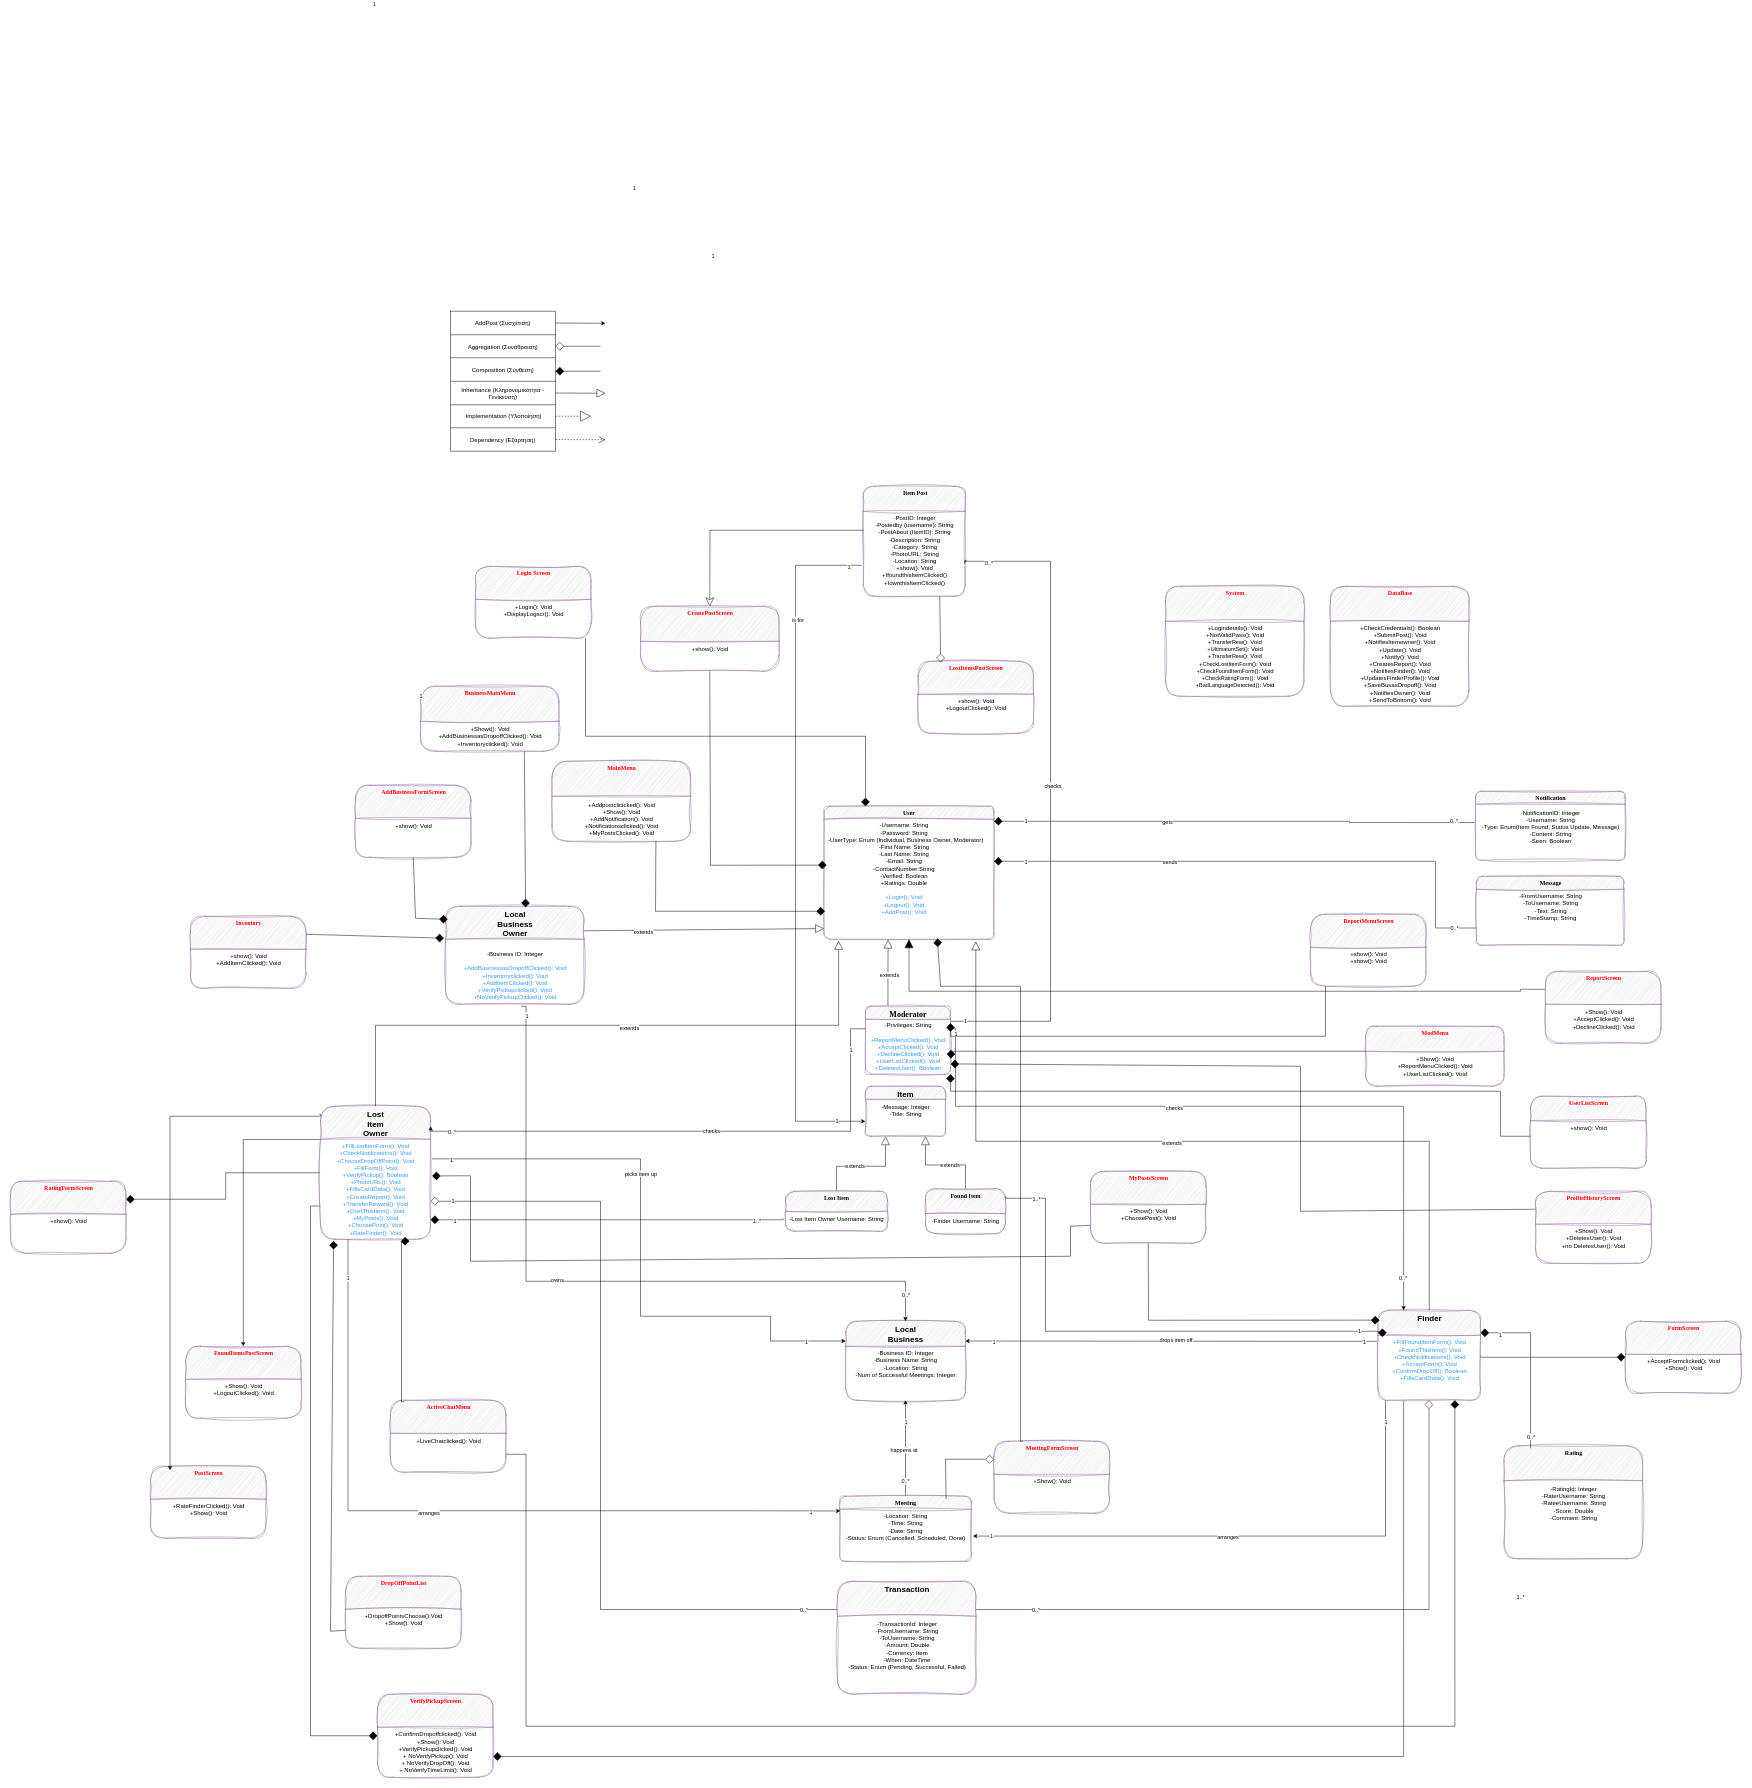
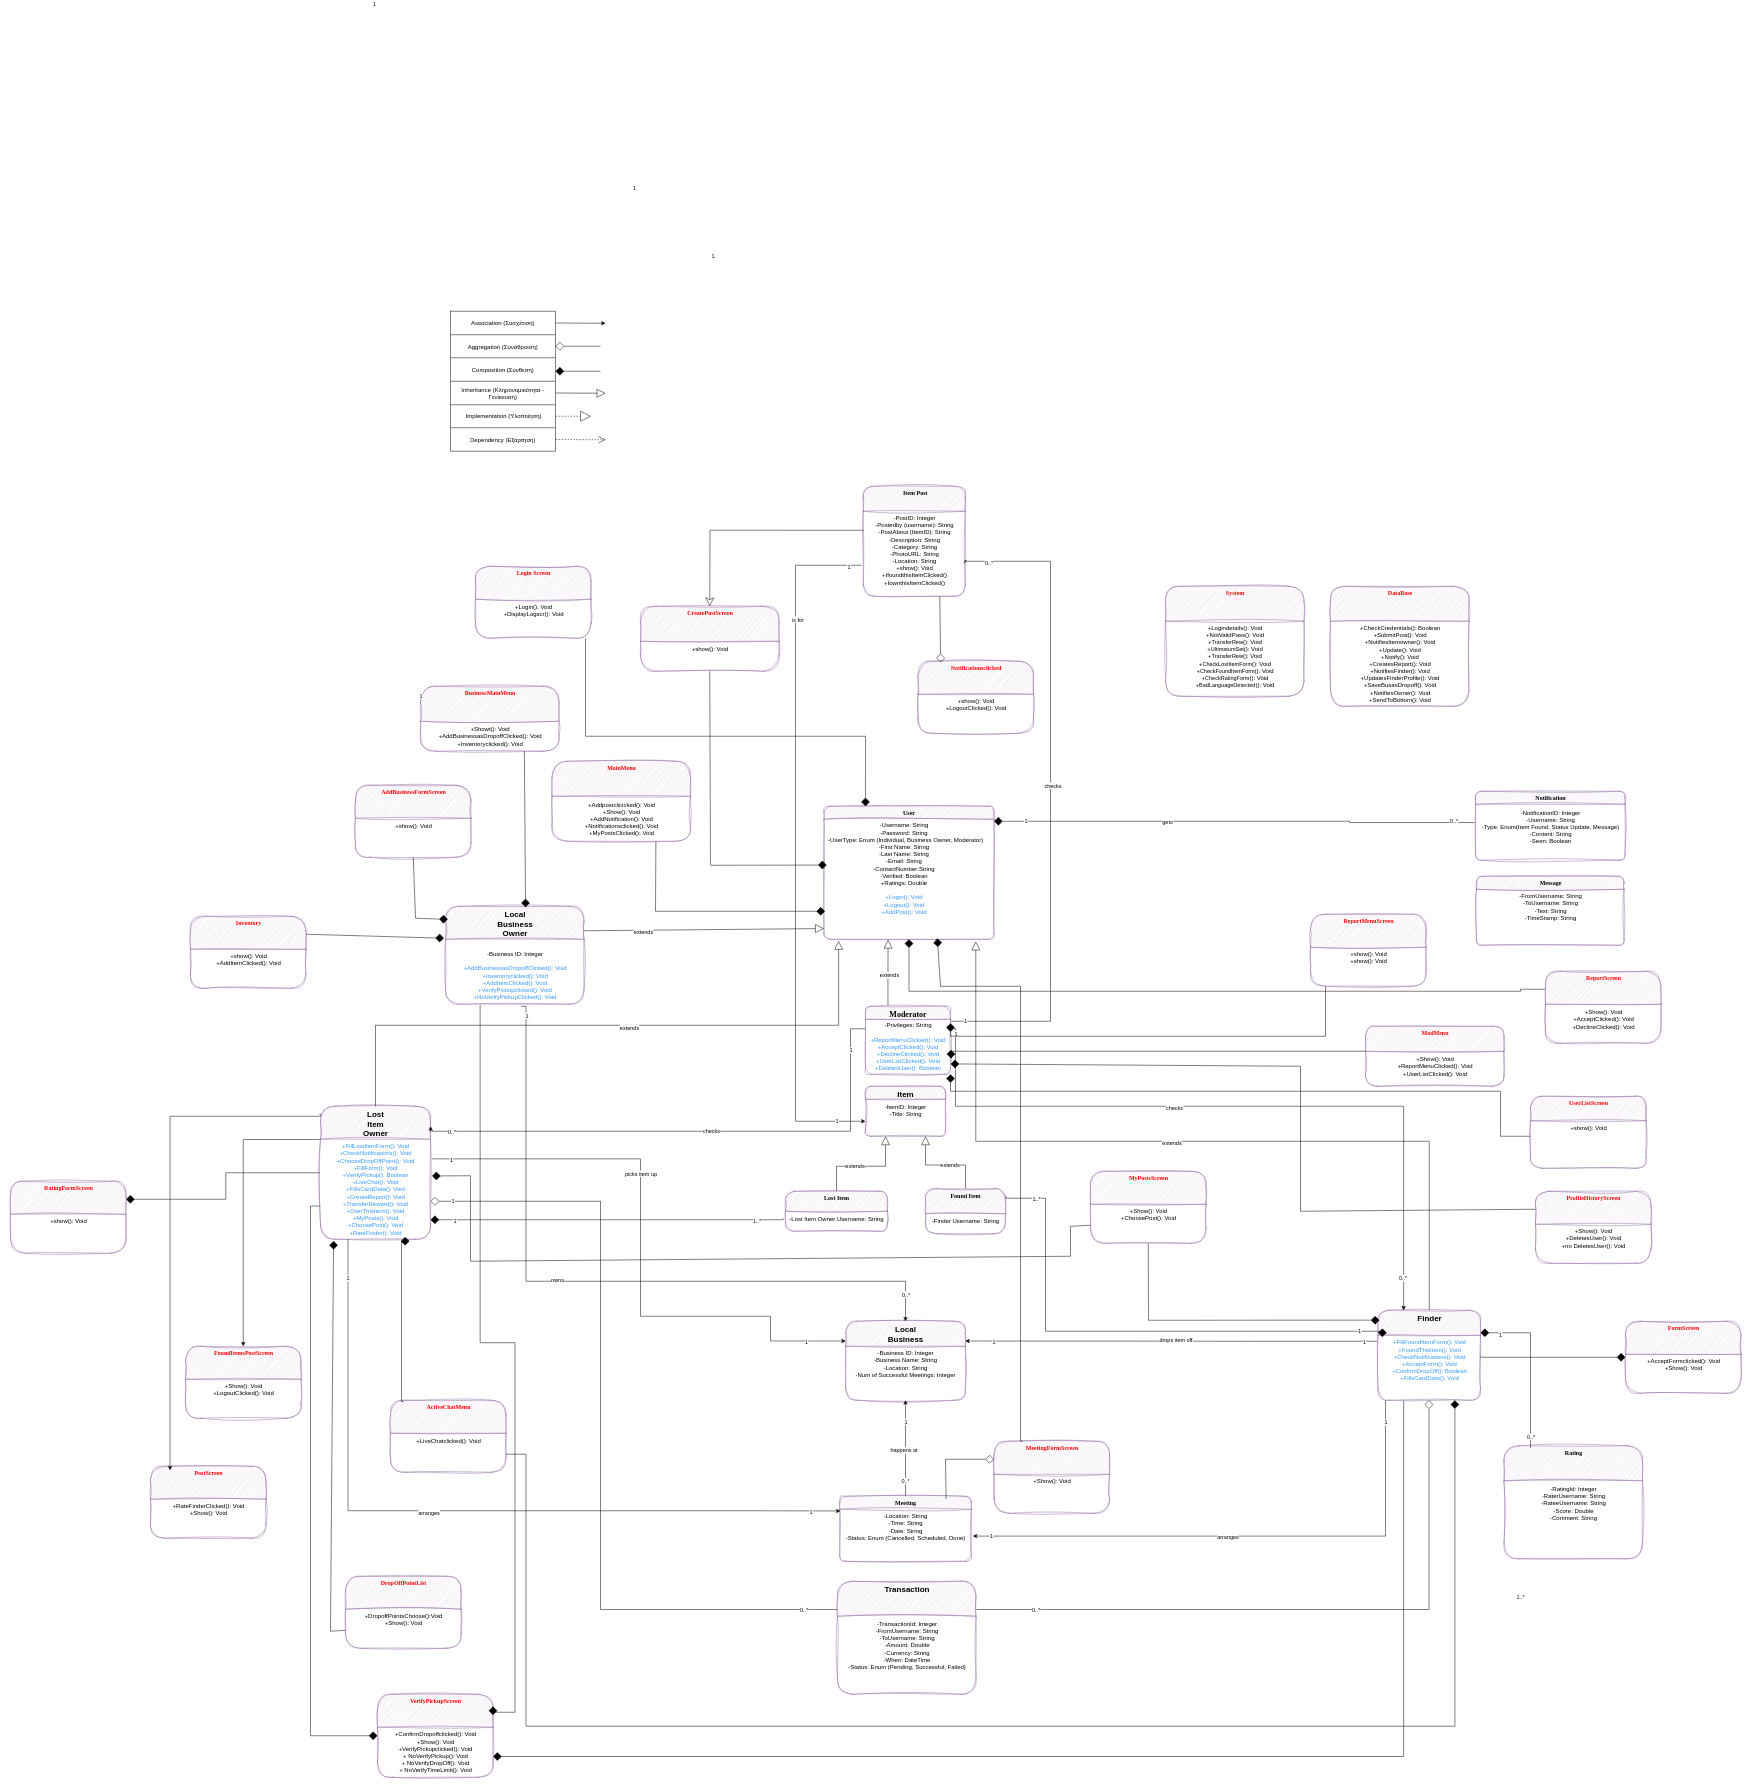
(503, 323) -> (503, 323)
(976, 668) -> (976, 668)
(1170, 861) -> none
(909, 949) -> (909, 949)
(906, 1114) -> (906, 1114)
(376, 1189) -> (376, 1189)
(907, 1649) -> (907, 1649)
none -> (496, 1712)
